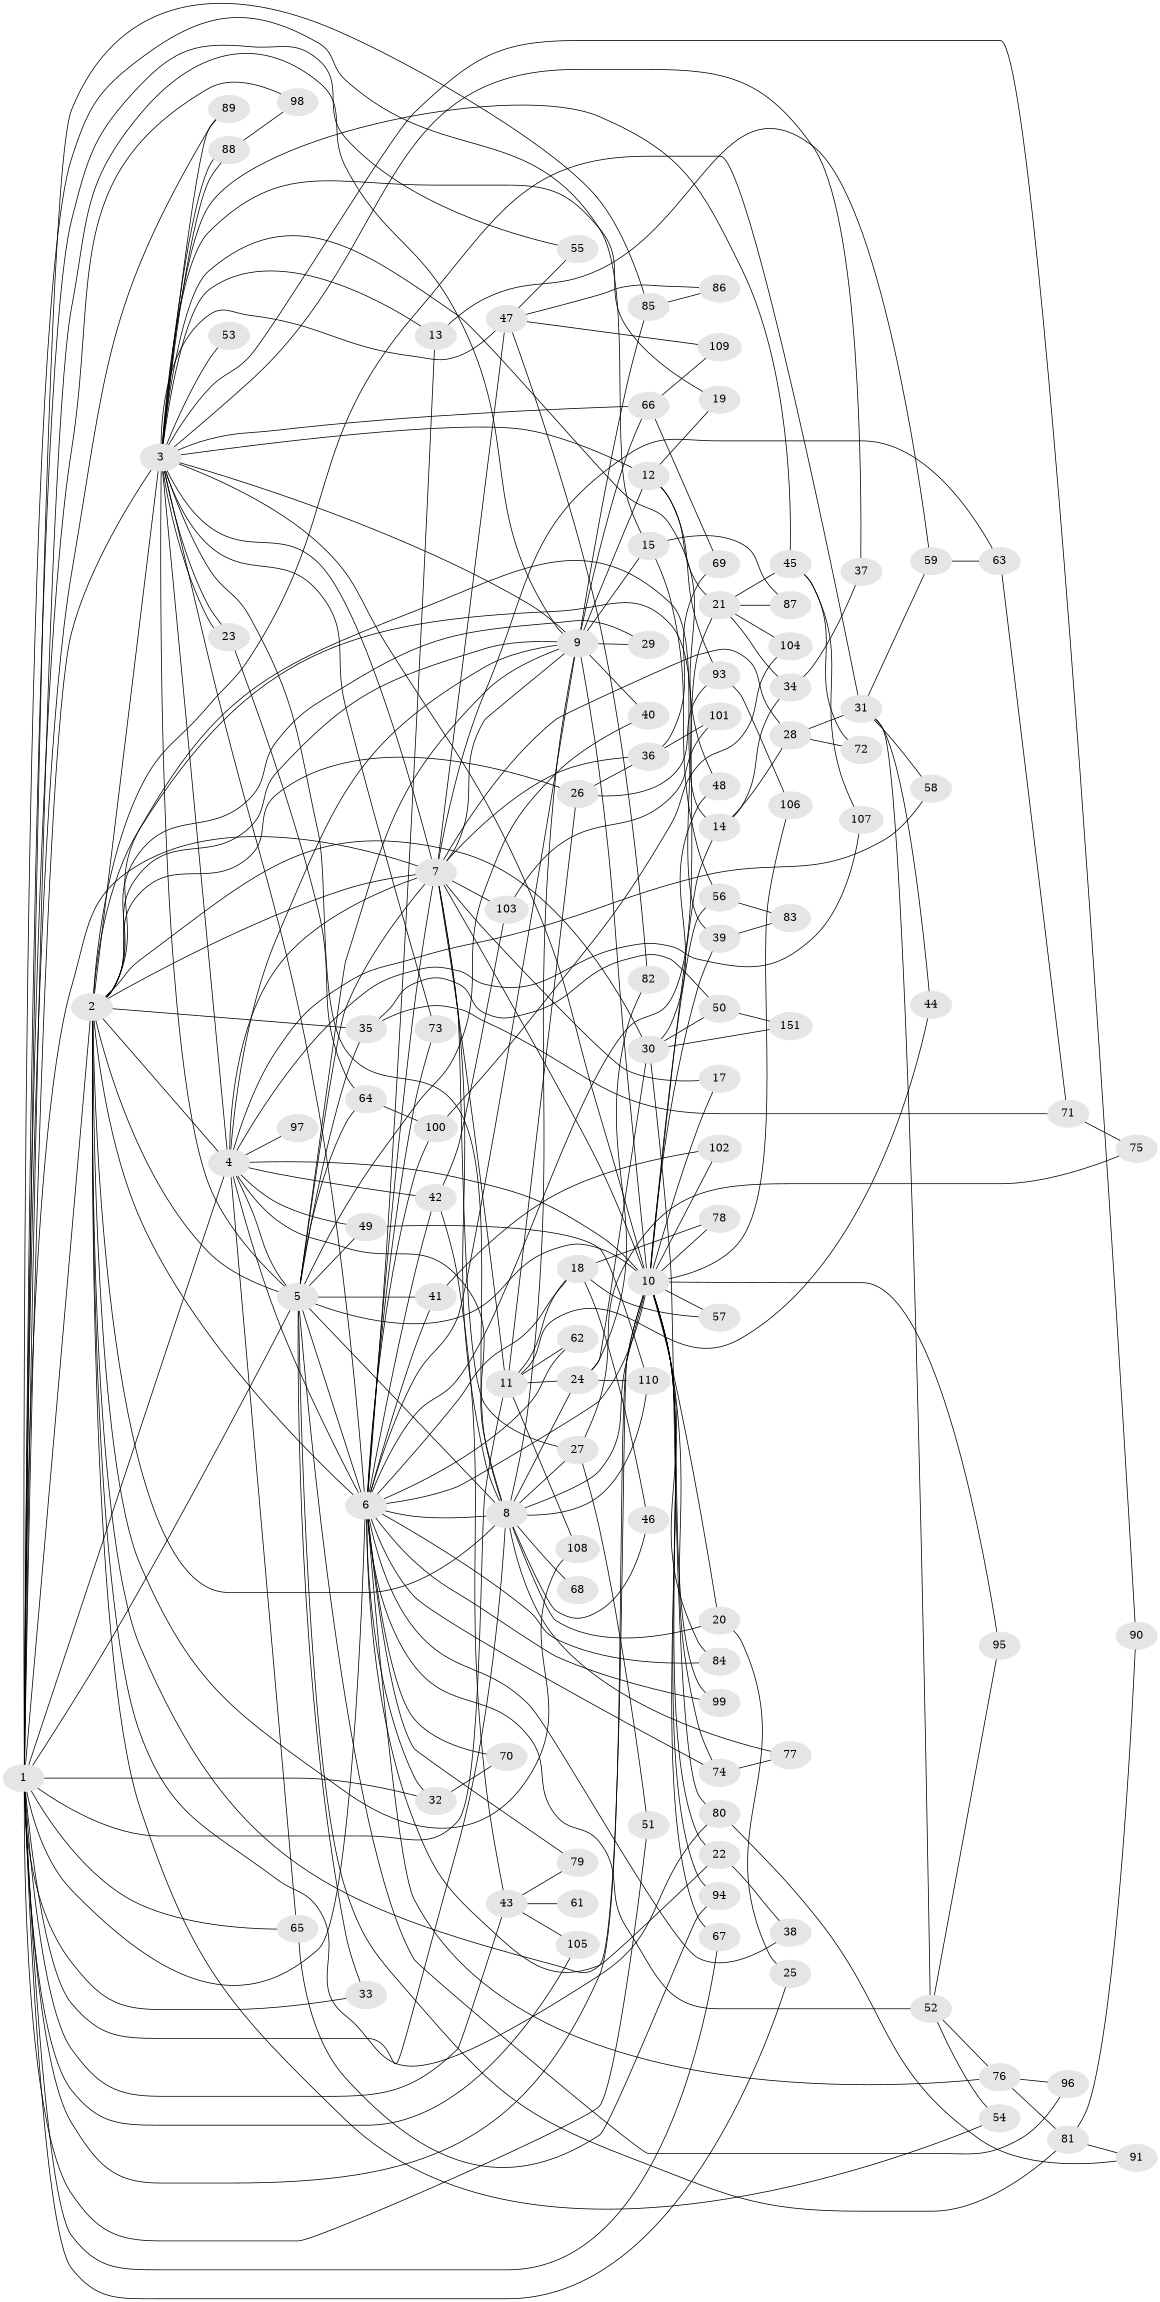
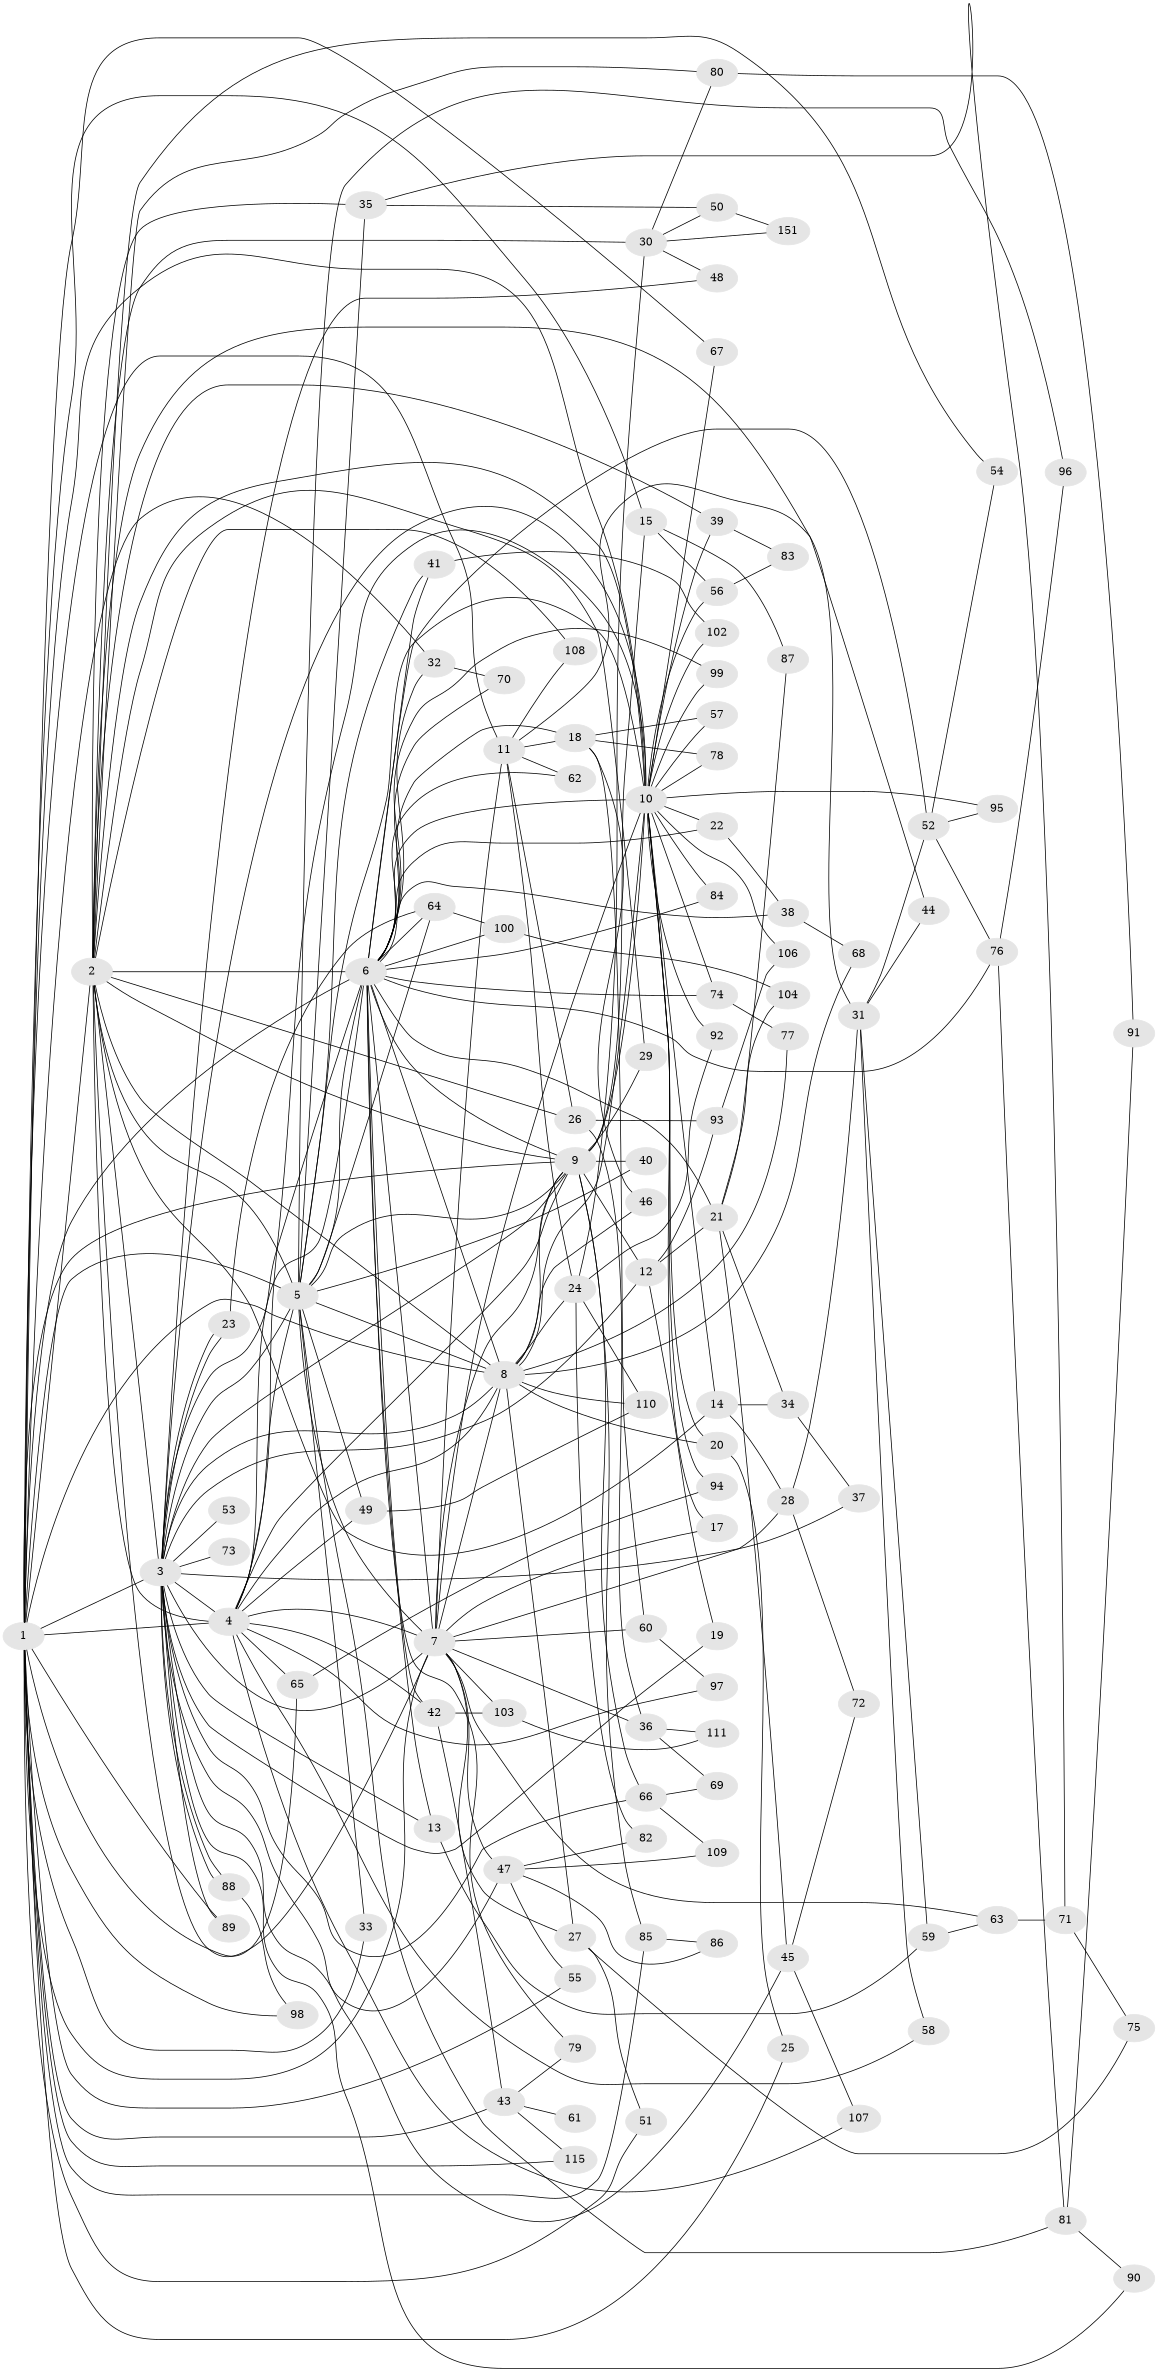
(720, 716) -> (717, 1734)
none -> (824, 934)
none -> (717, 1036)
(397, 1209) -> (400, 939)
none -> (646, 1629)
(578, 1945) -> (575, 2160)
